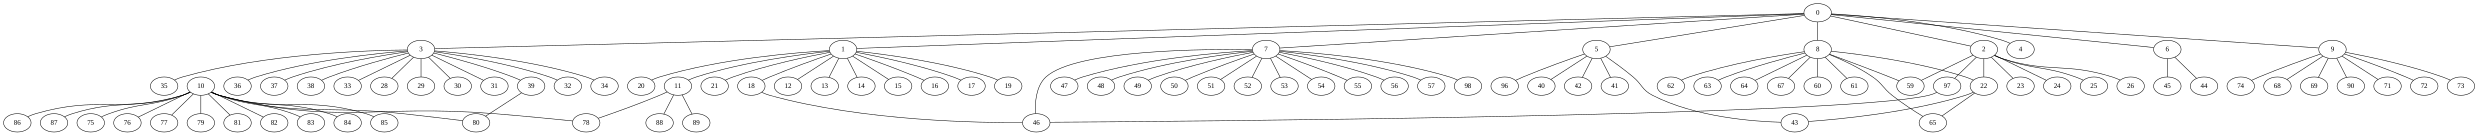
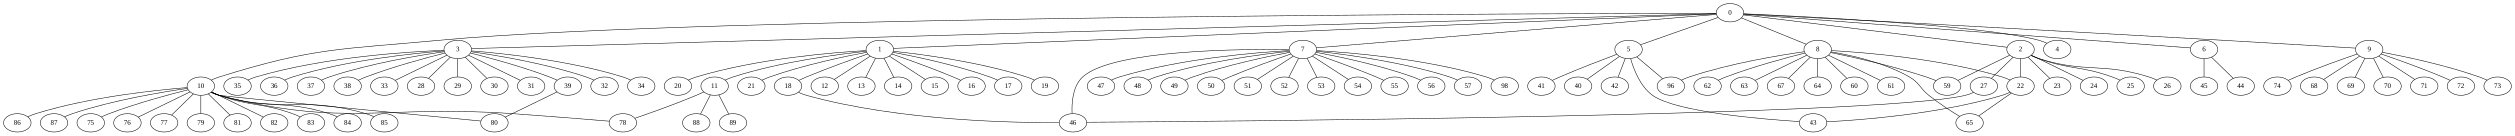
none -> (961, 20)
none -> (1742, 63)
(1947, 86) -> (1984, 86)
(2351, 86) -> (2388, 86)
